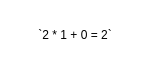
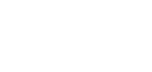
(76, 36) -> none
